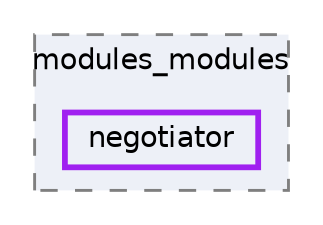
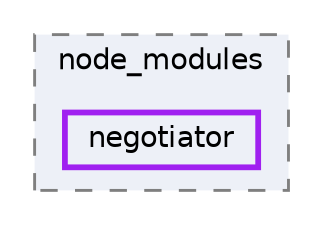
(162, 62) -> (162, 62)
